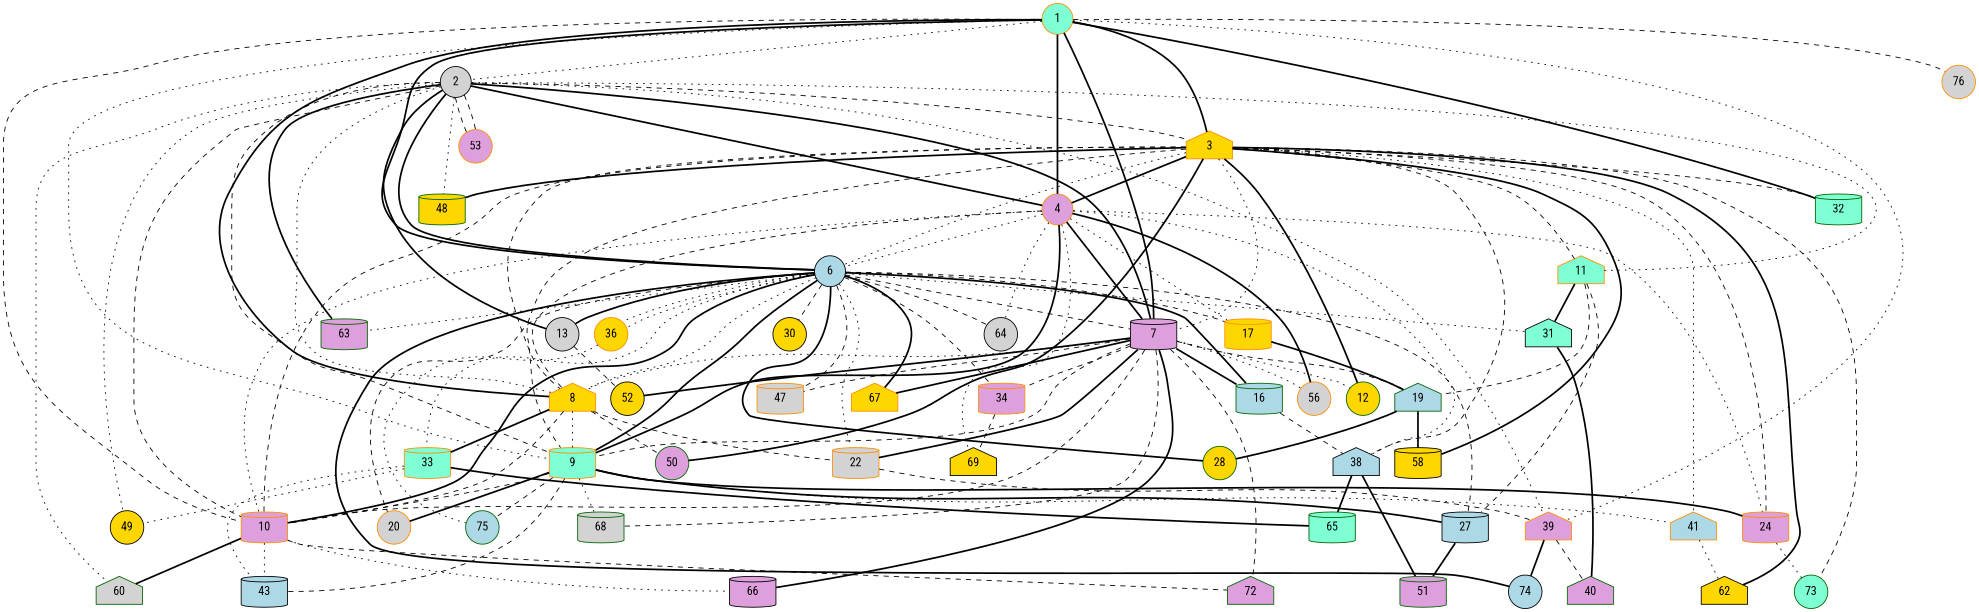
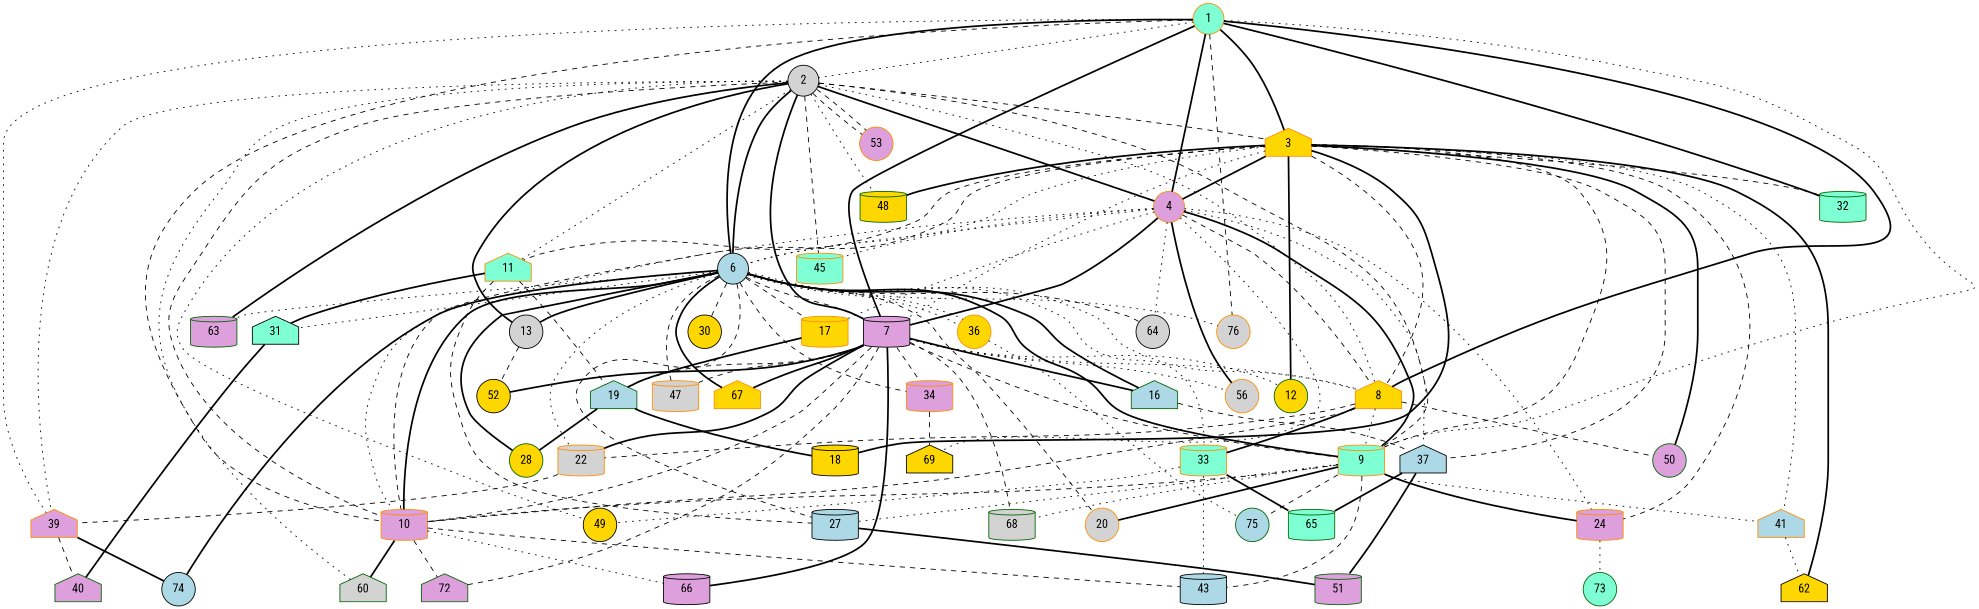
(1697, 191) -> none
none -> (820, 269)
none -> (983, 299)
(1259, 399) -> (1154, 396)
(1356, 463) -> (1423, 460)
(1418, 463) -> (835, 460)
(1019, 498) -> (1098, 493)
(264, 560) -> (804, 560)
